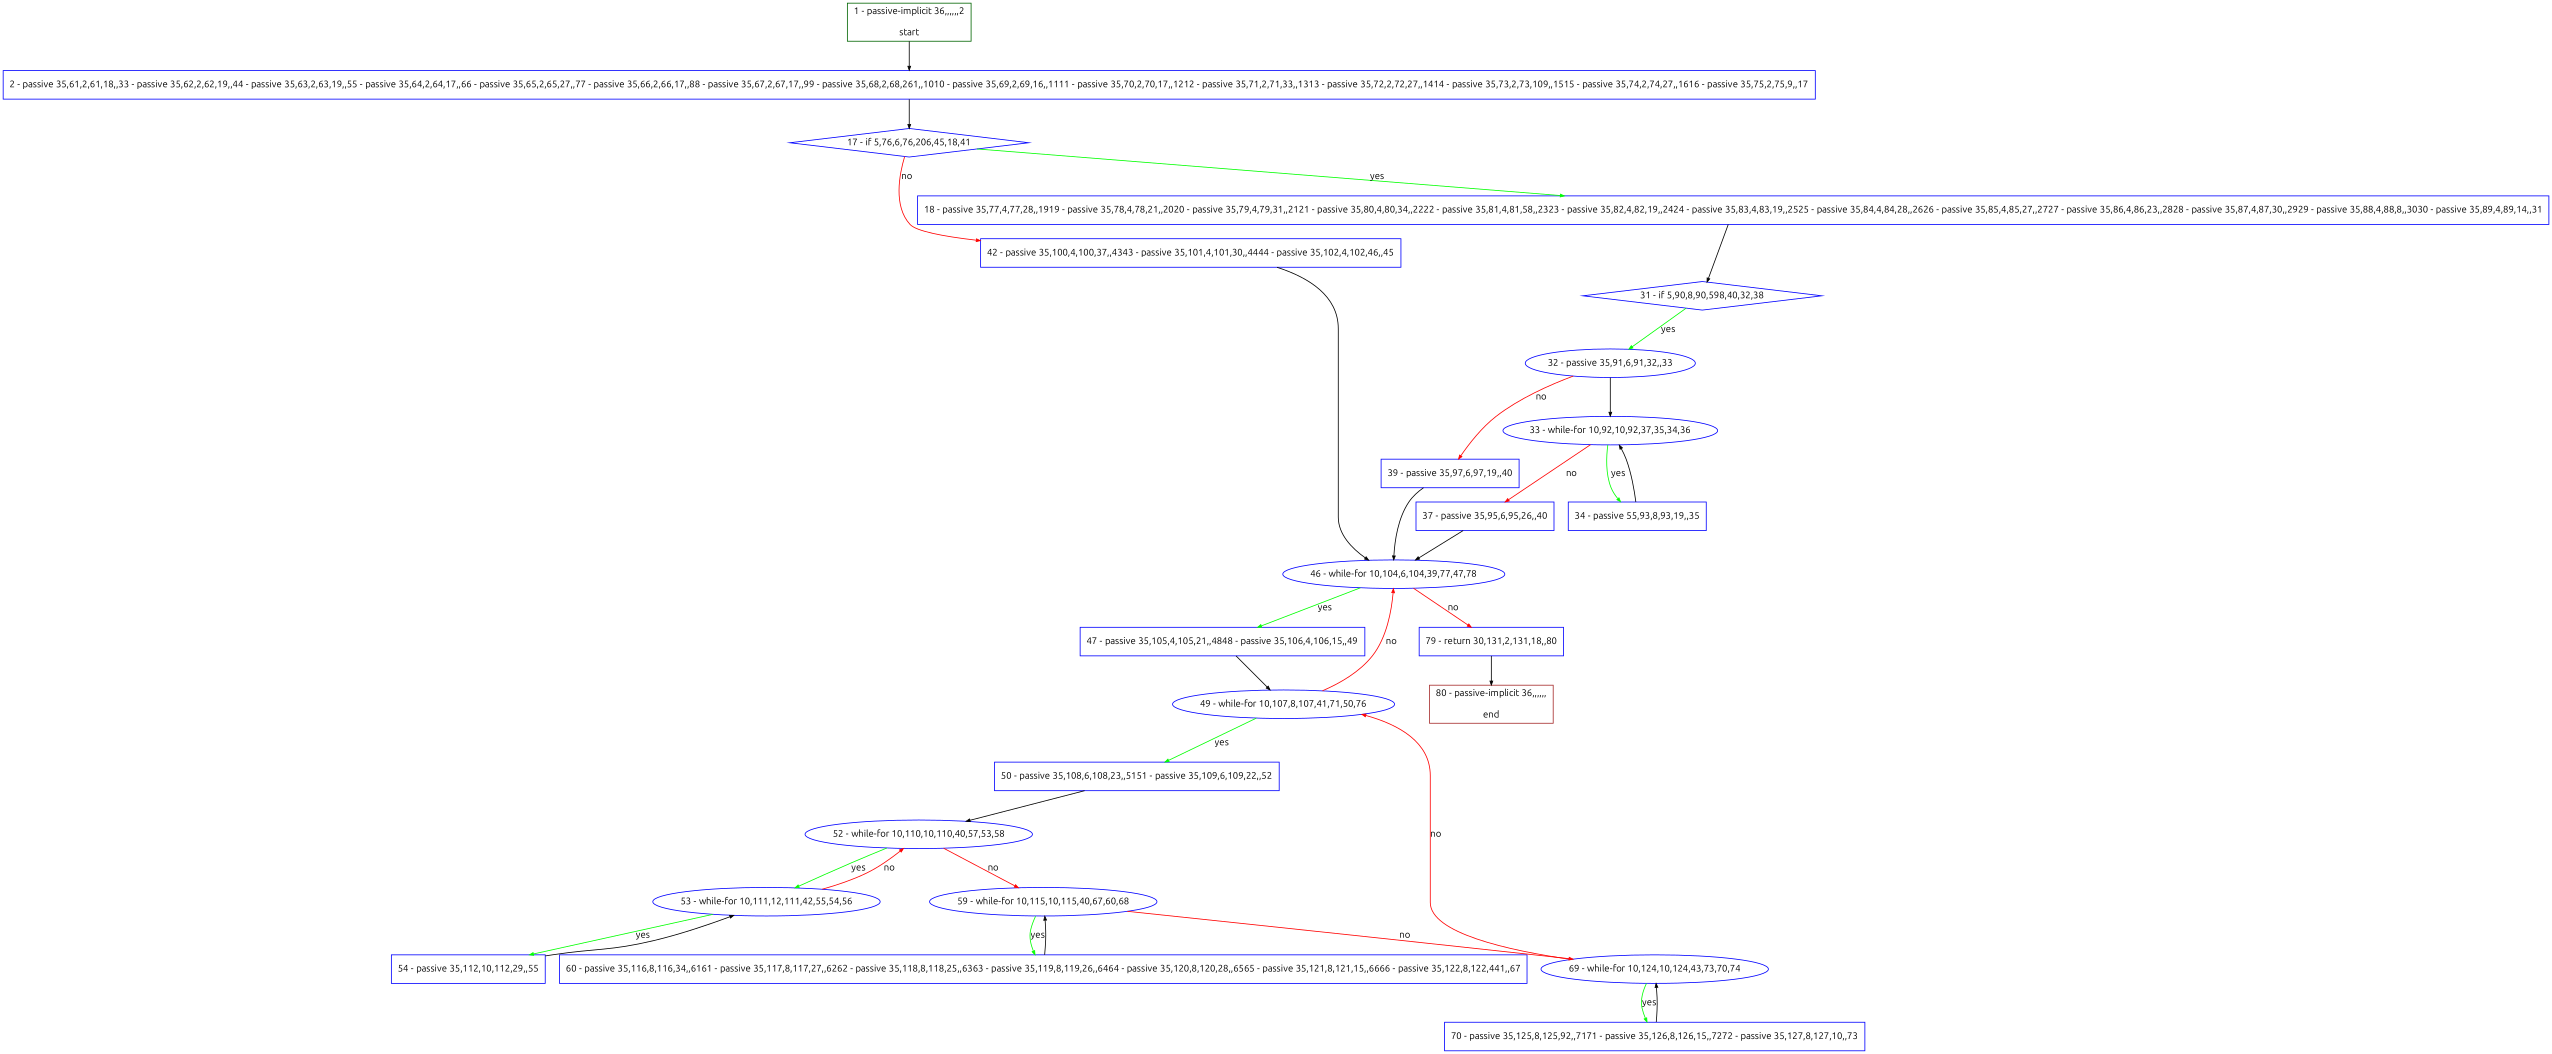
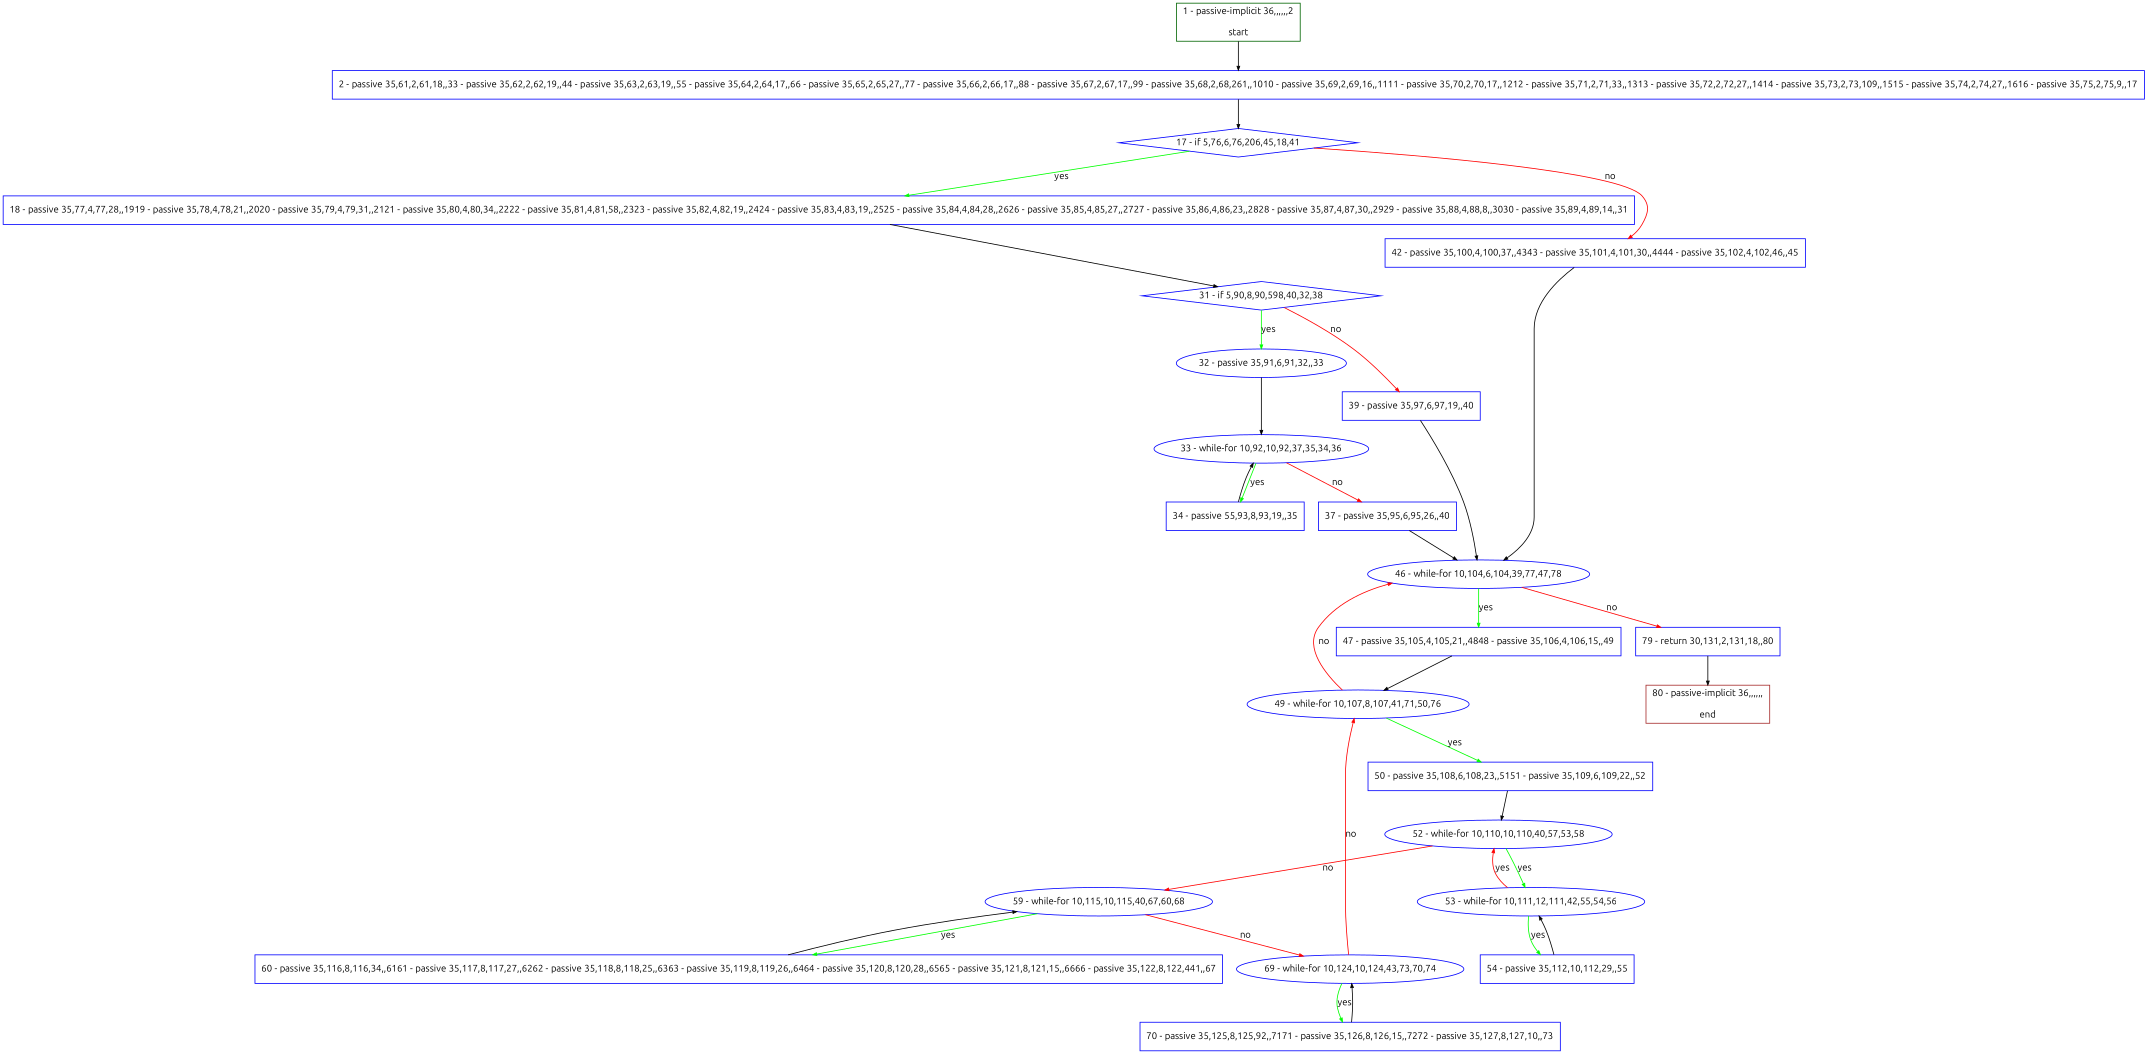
(1510, 407) -> (1344, 343)
(889, 868) -> (1503, 868)
